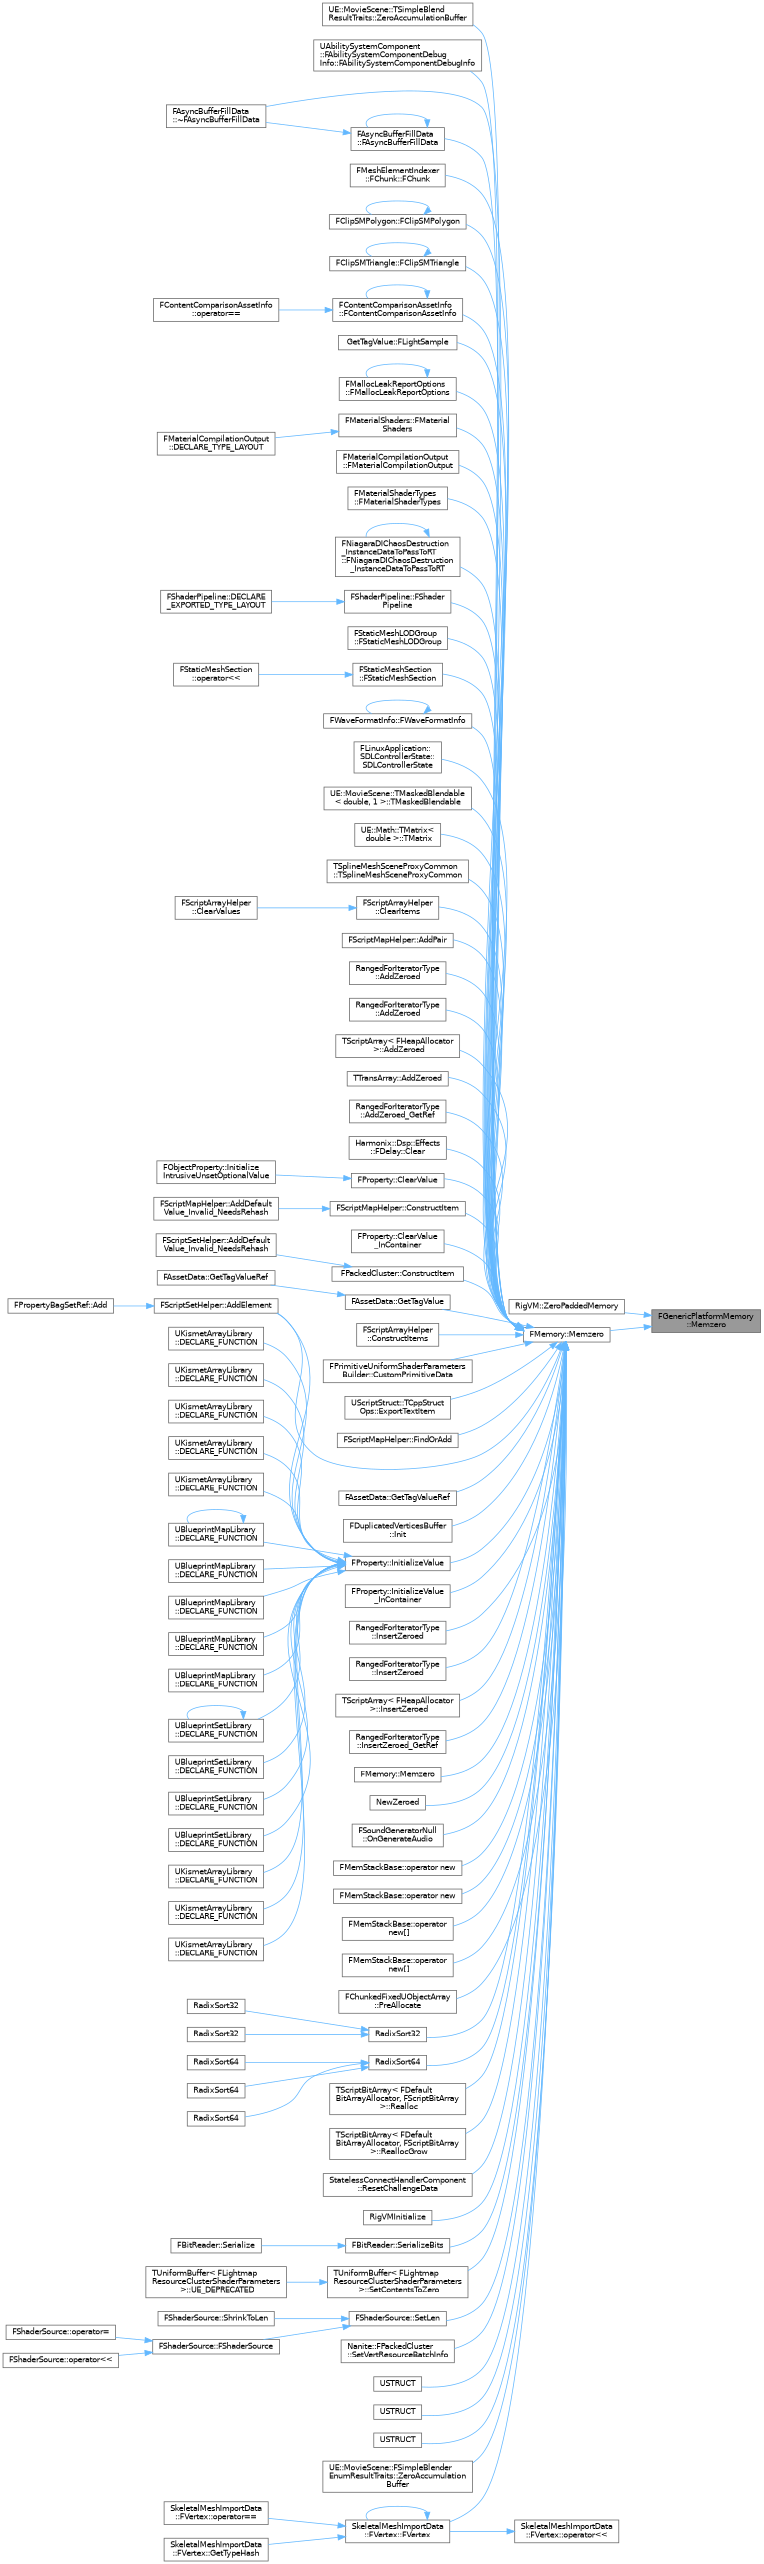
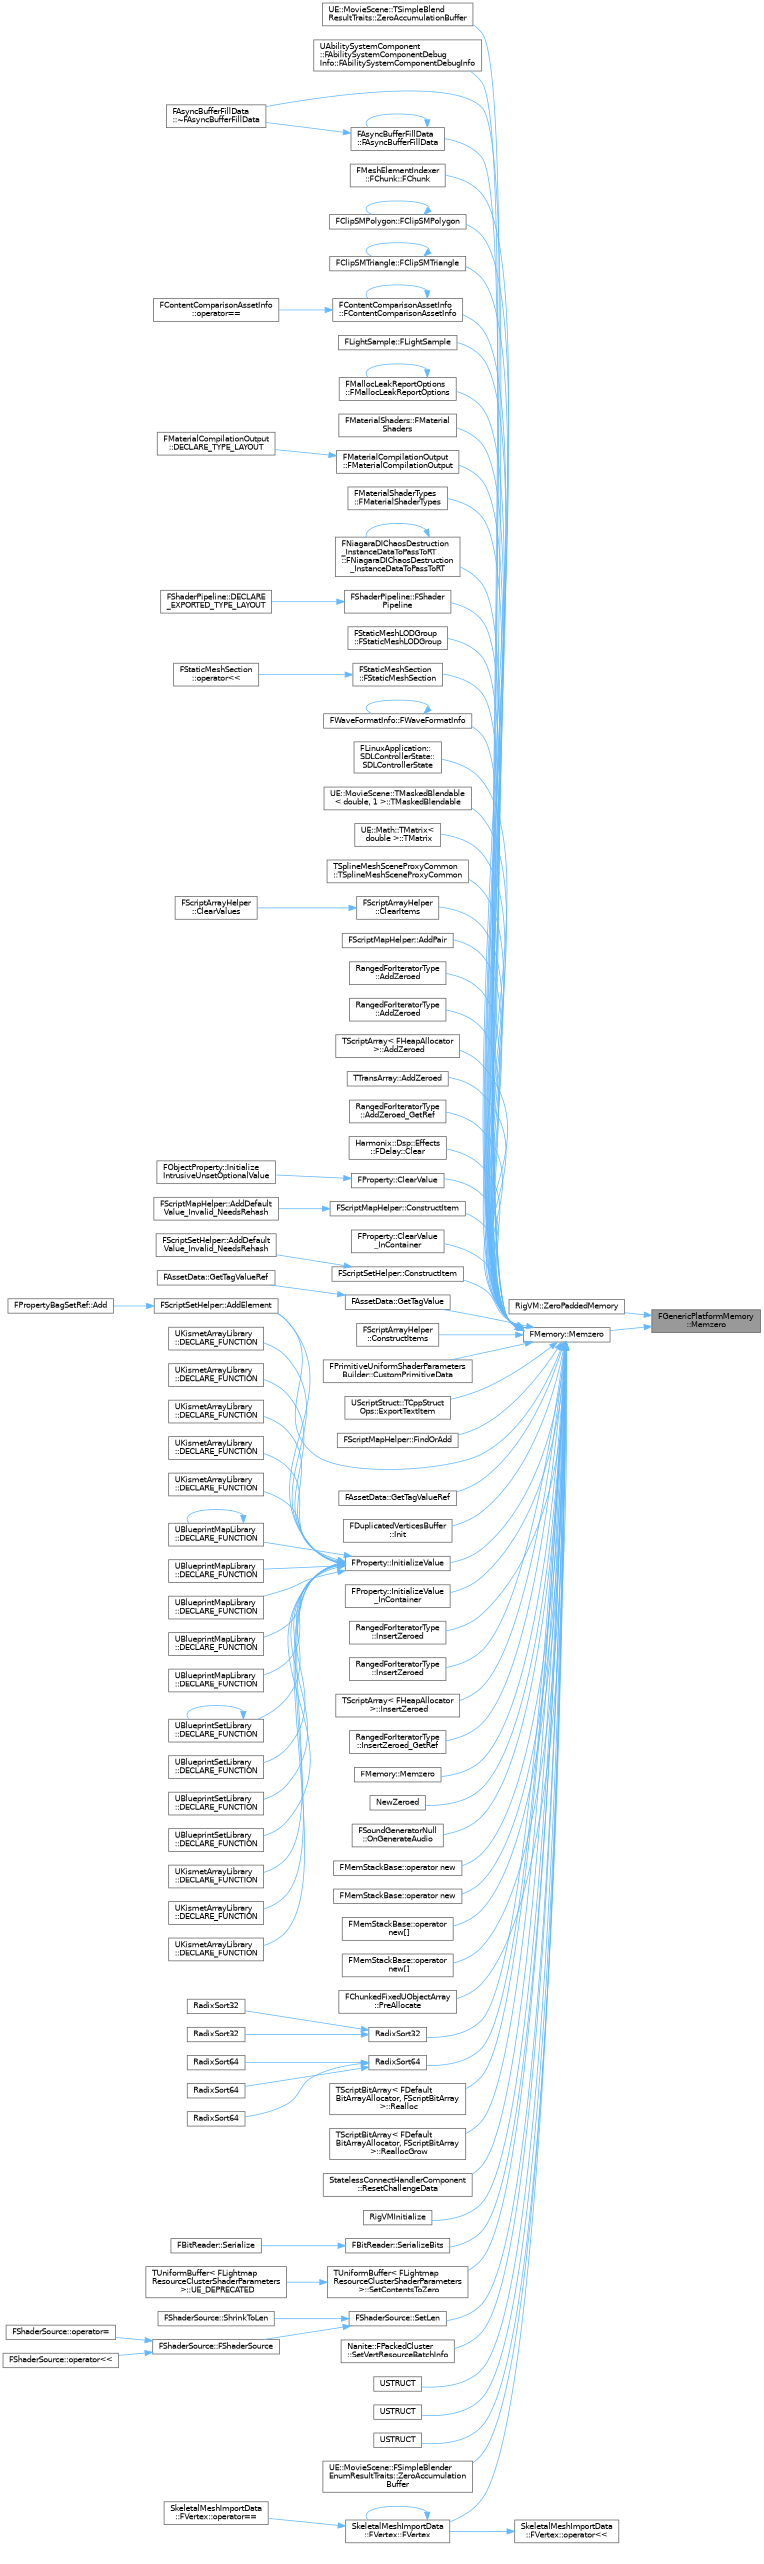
(398, 343) -> (398, 343)
(303, 435) -> (302, 452)
(398, 1274) -> (398, 1274)
(216, 2550) -> none
